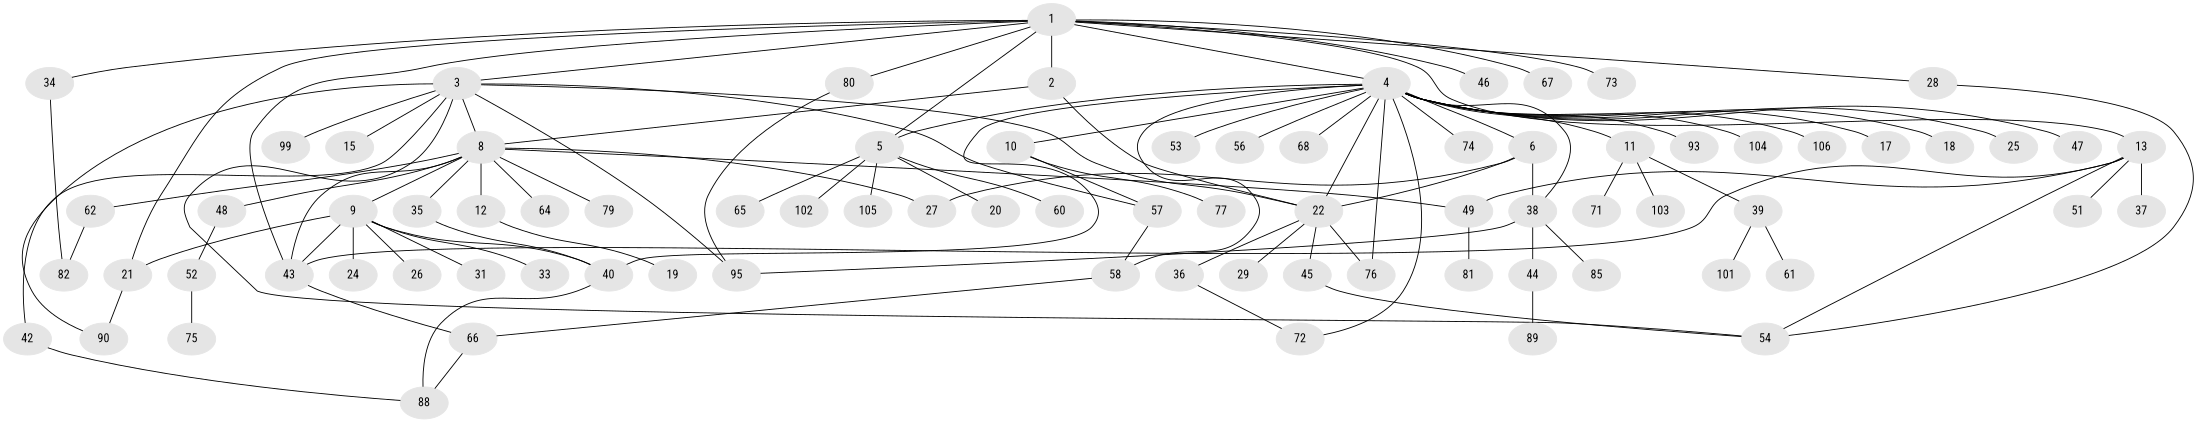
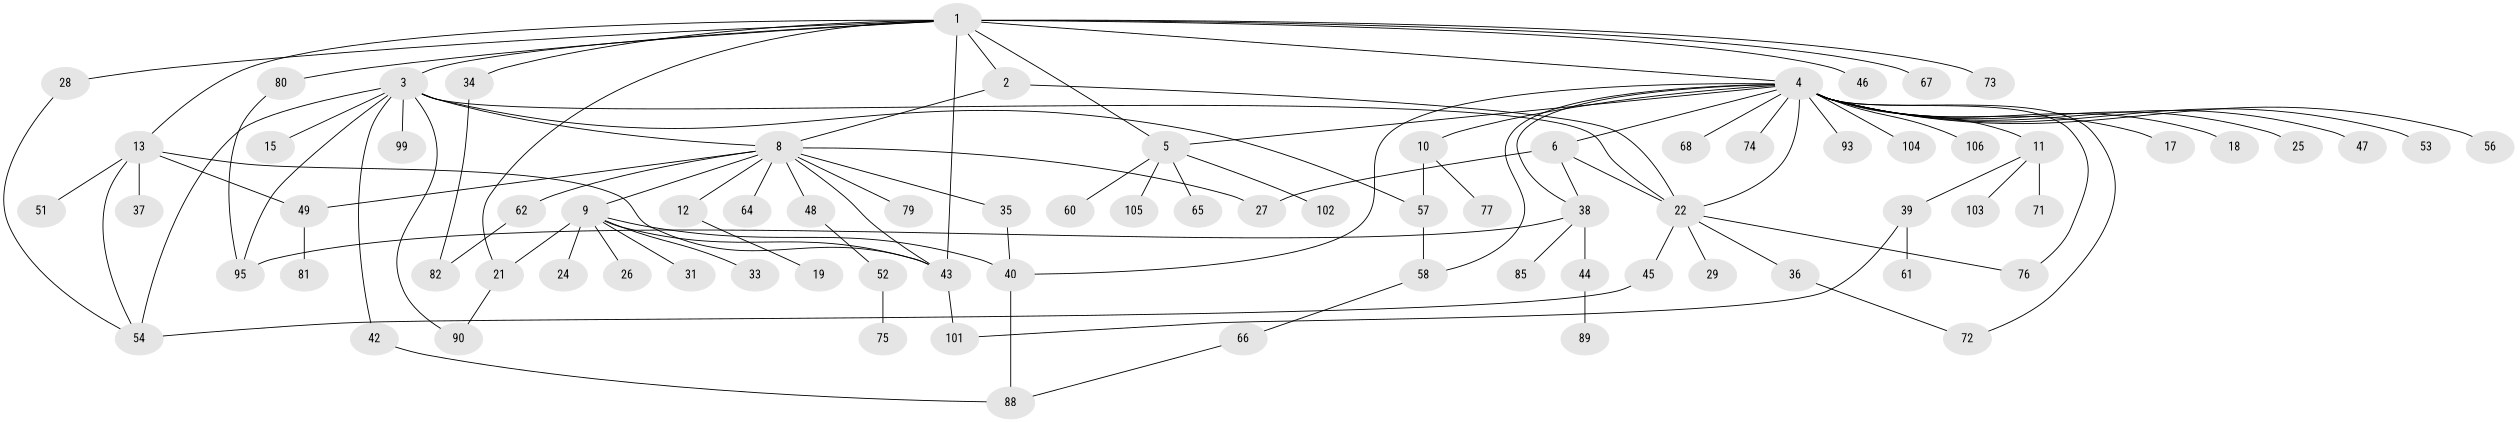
(996, 211) -> none
(379, 311) -> (951, 307)
